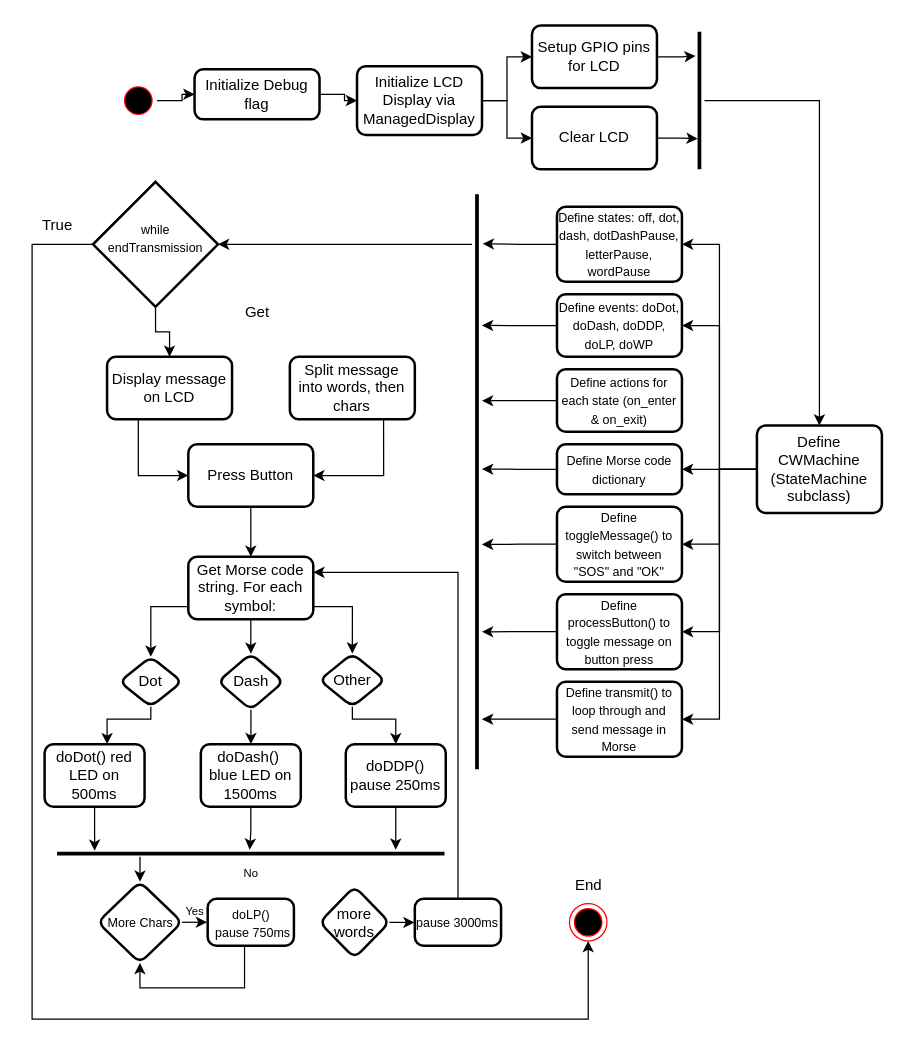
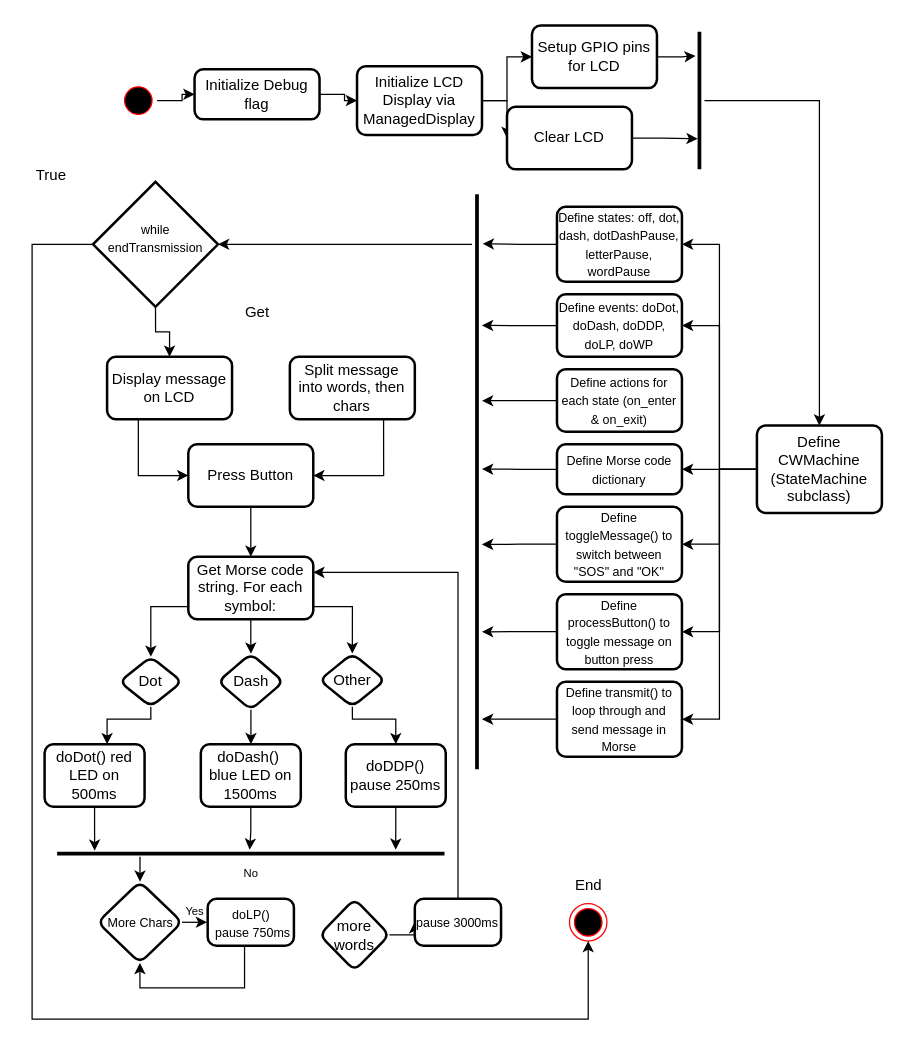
(594, 138) -> (569, 138)
(57, 226) -> (51, 176)
(354, 923) -> (354, 935)
